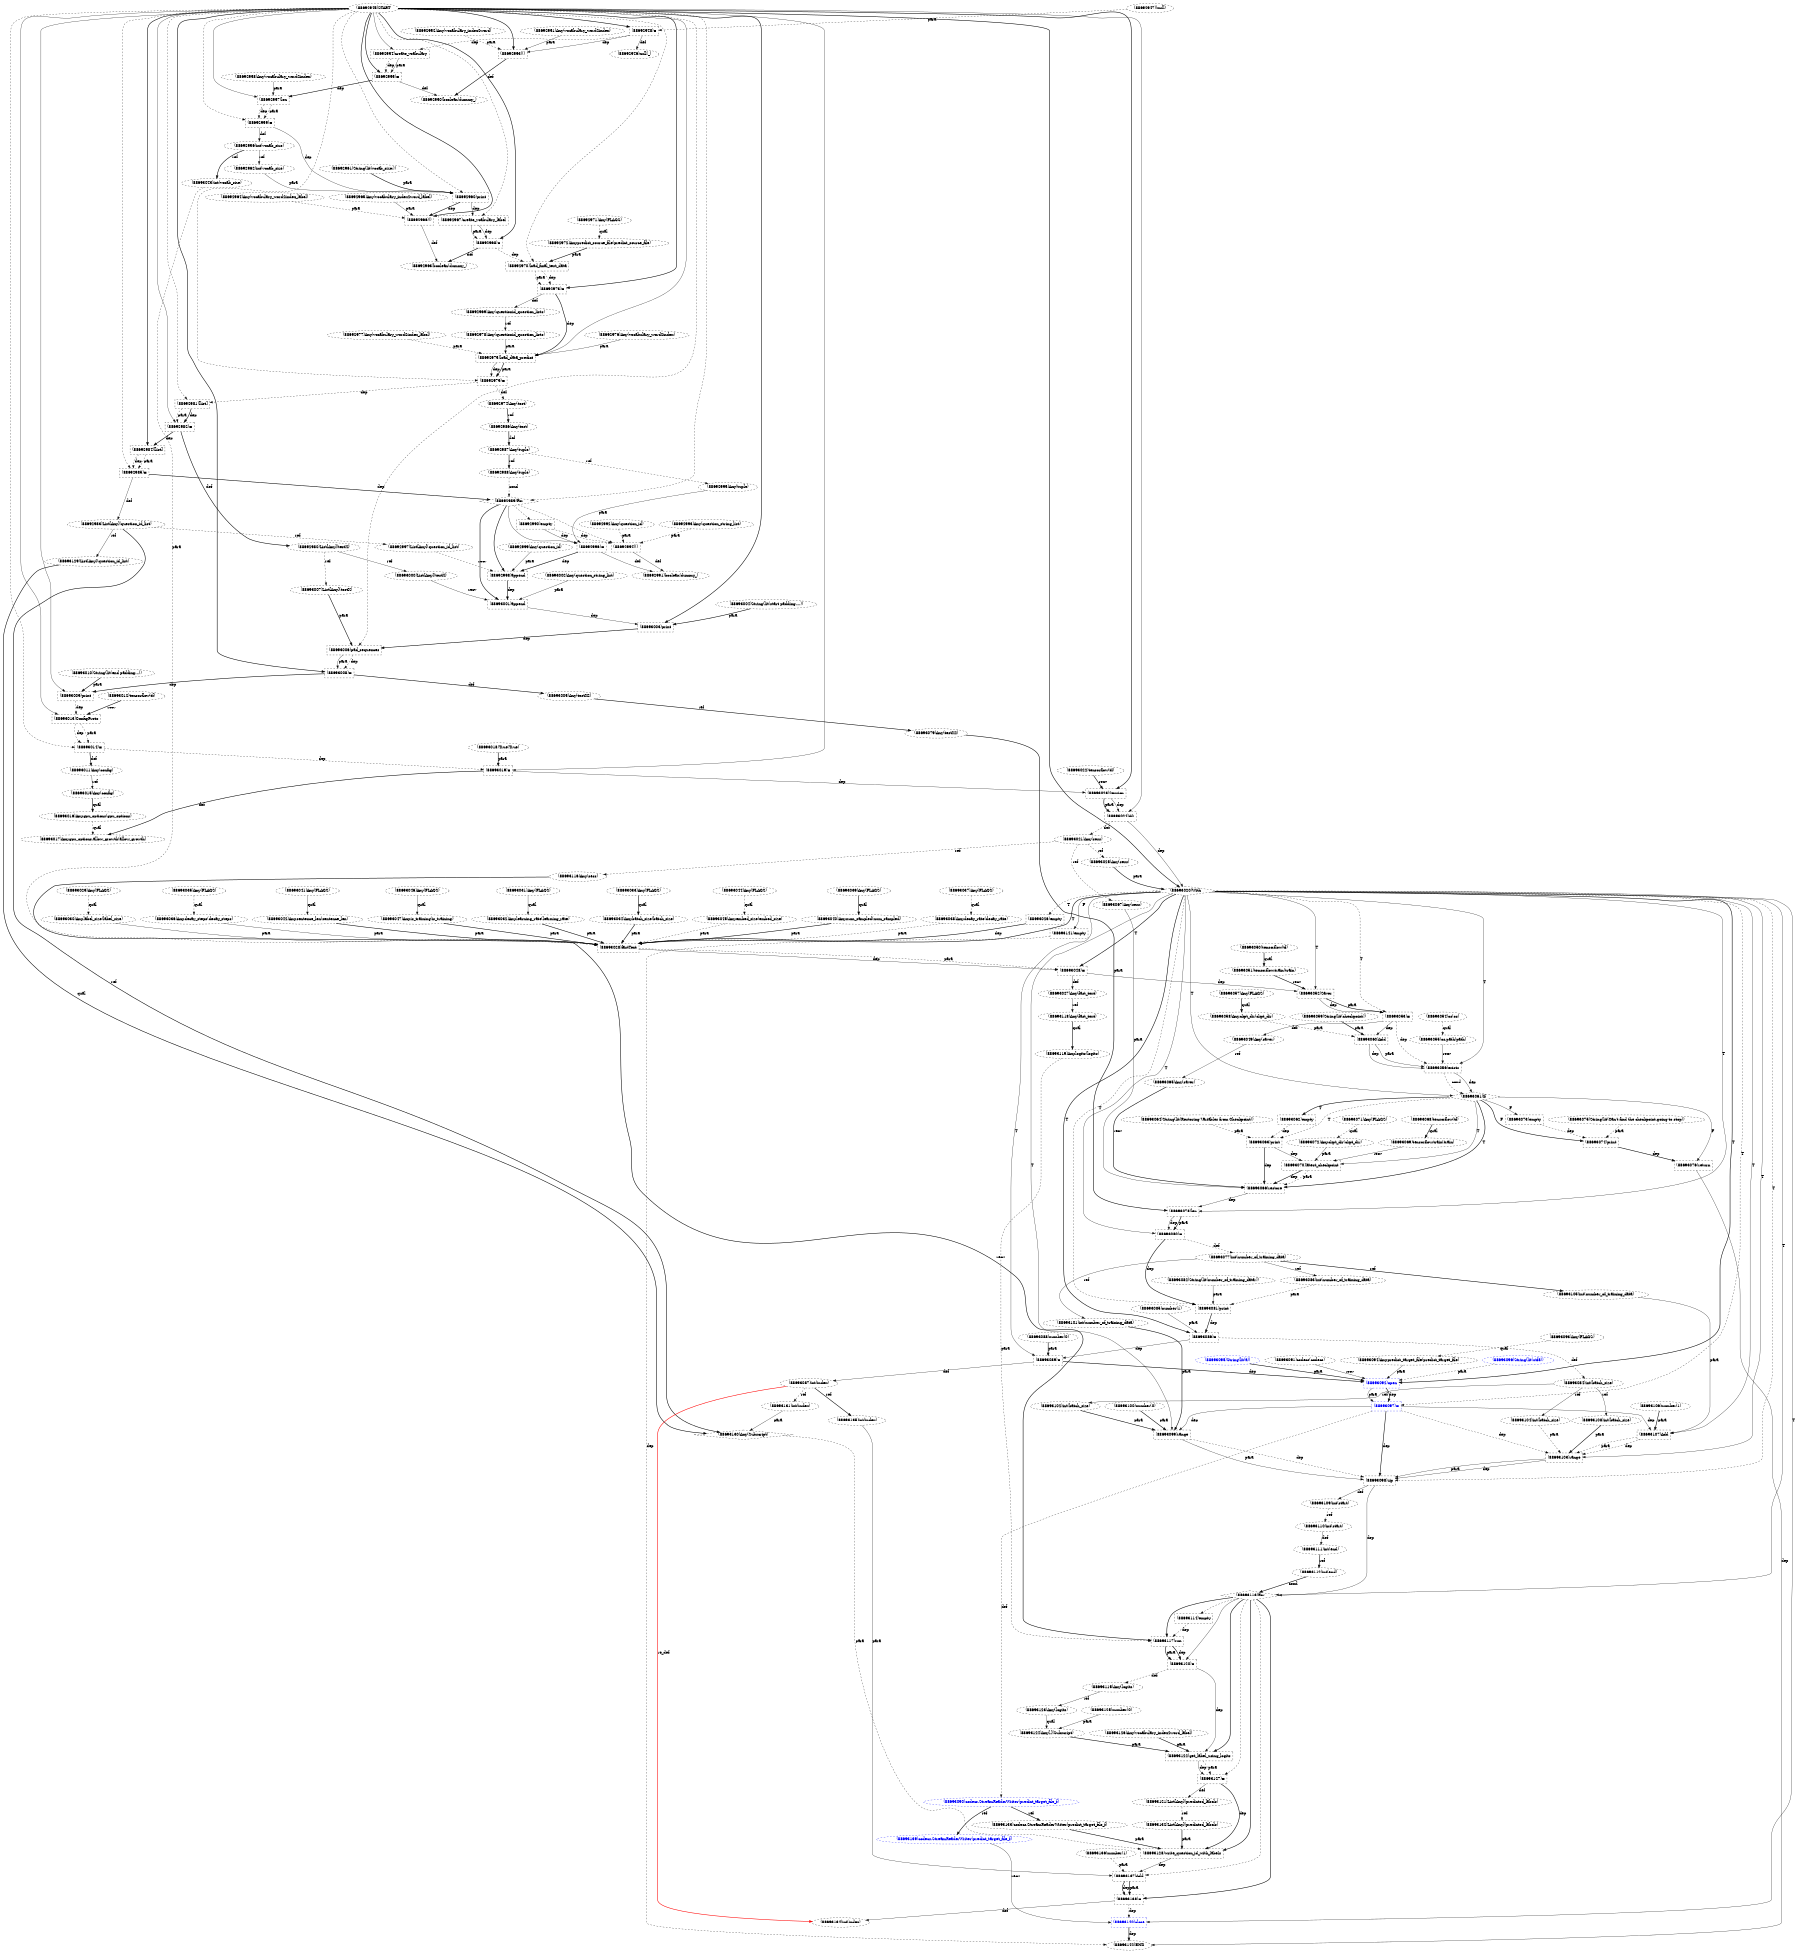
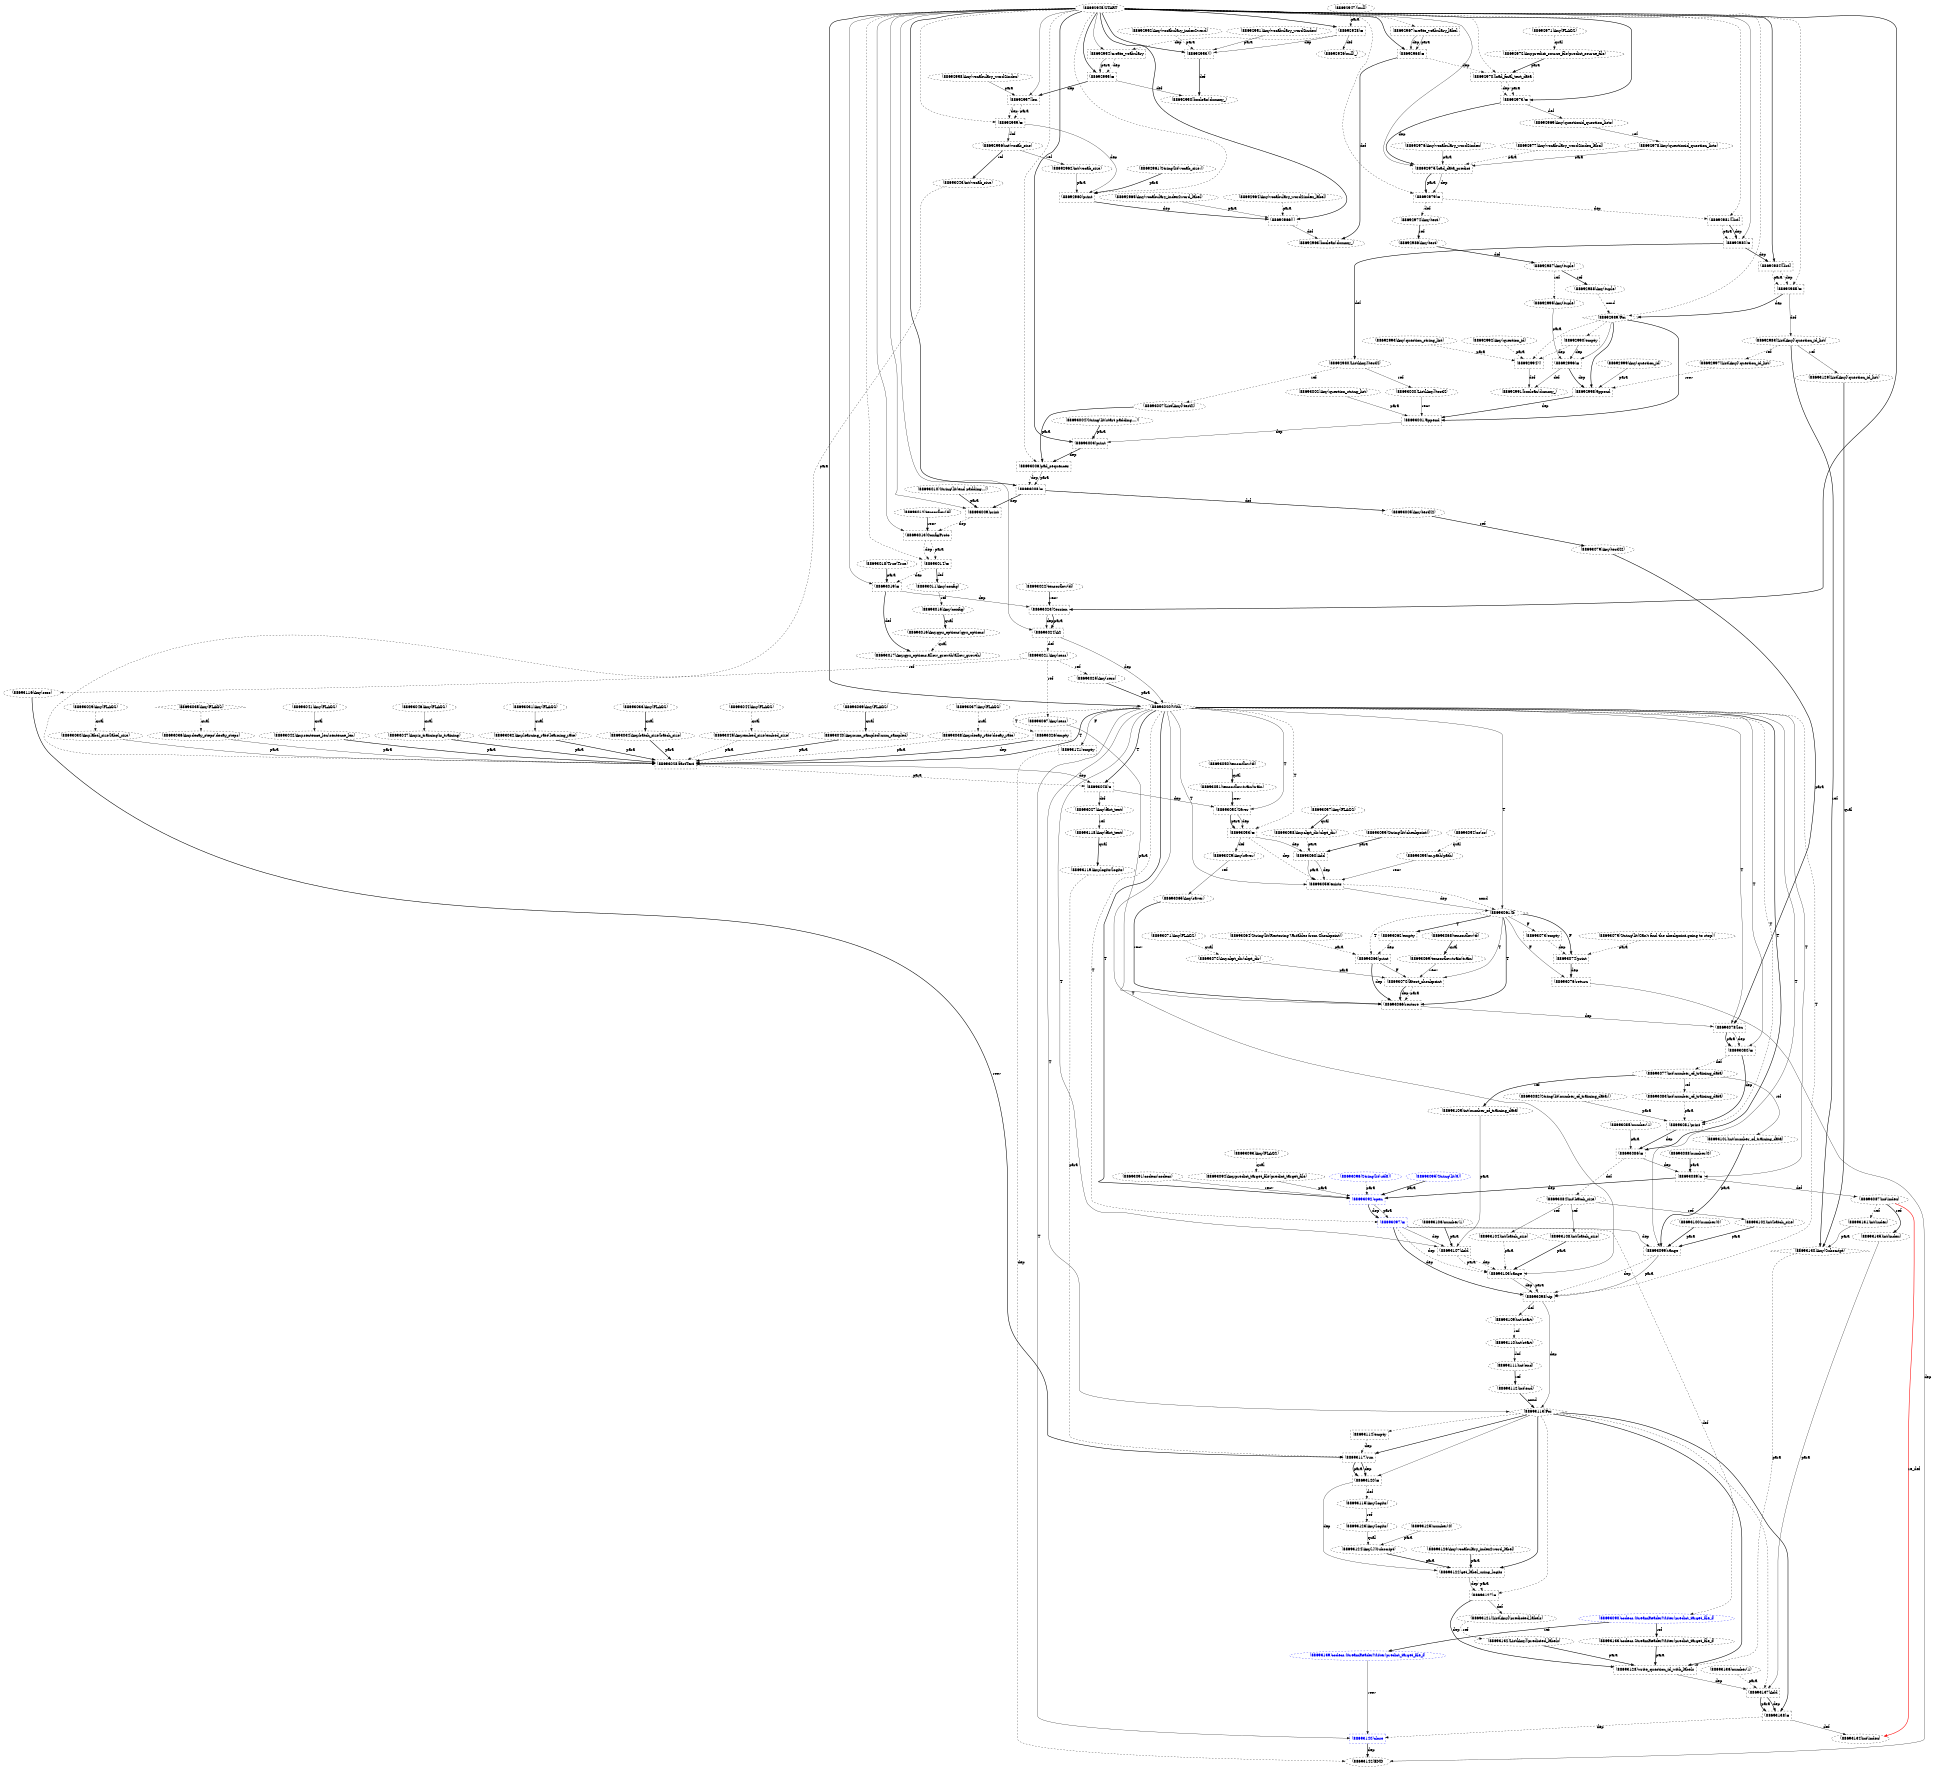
(472, 208) -> none
(194, 891) -> (201, 707)
(1294, 1154) -> (1397, 970)
